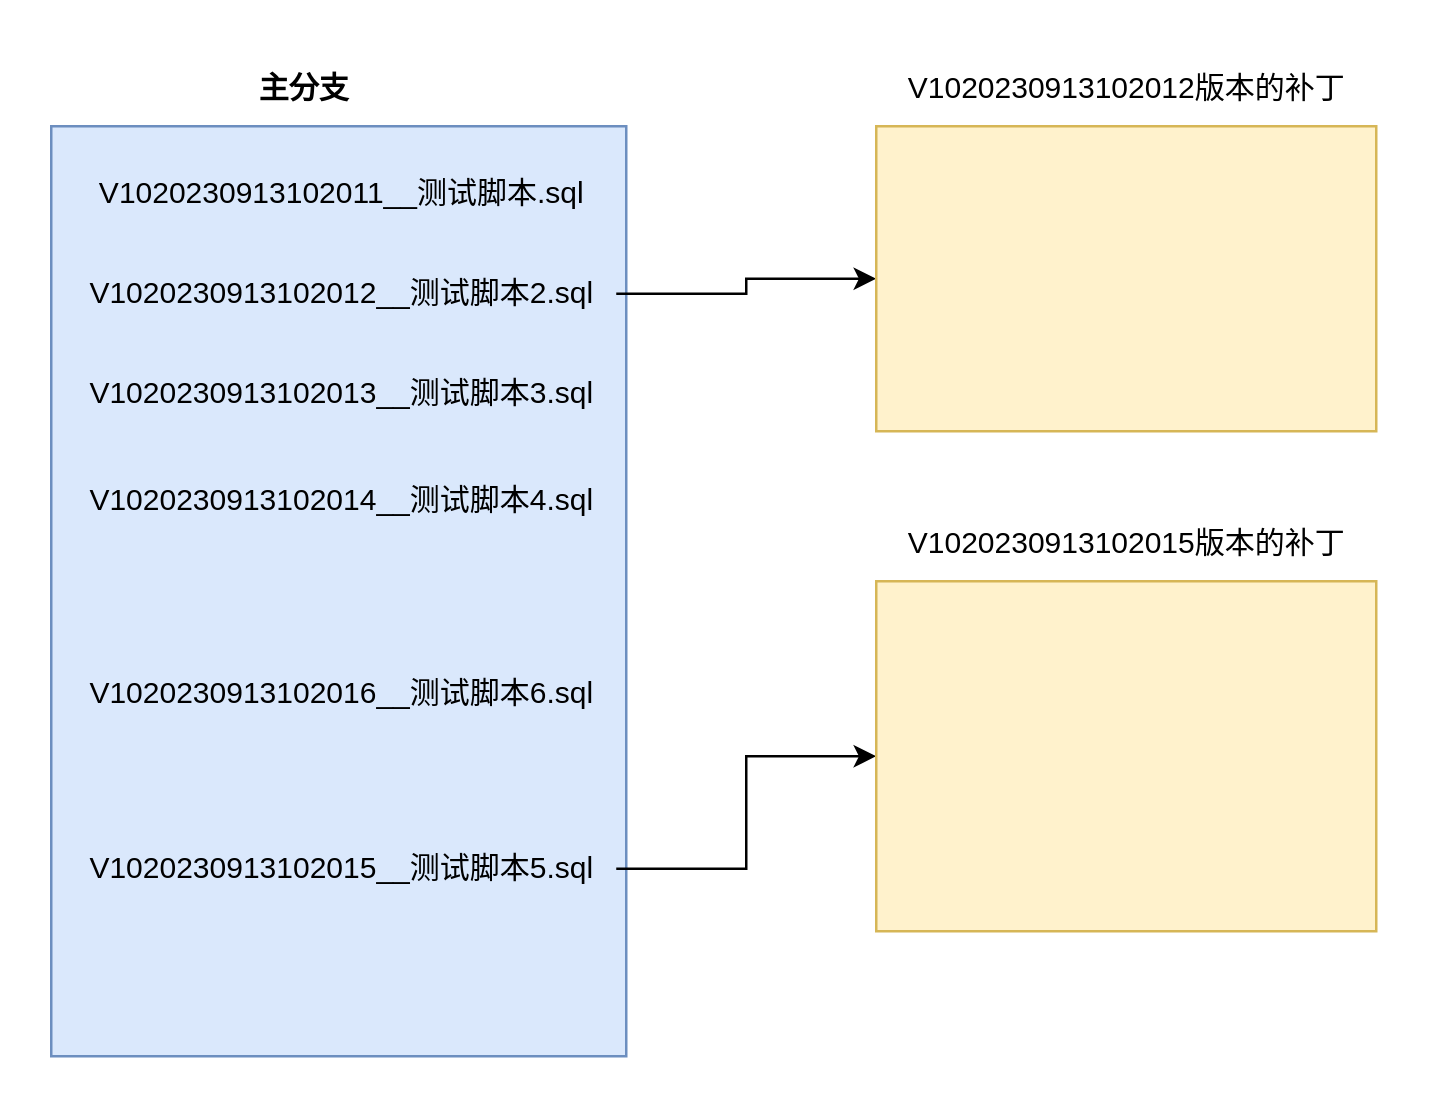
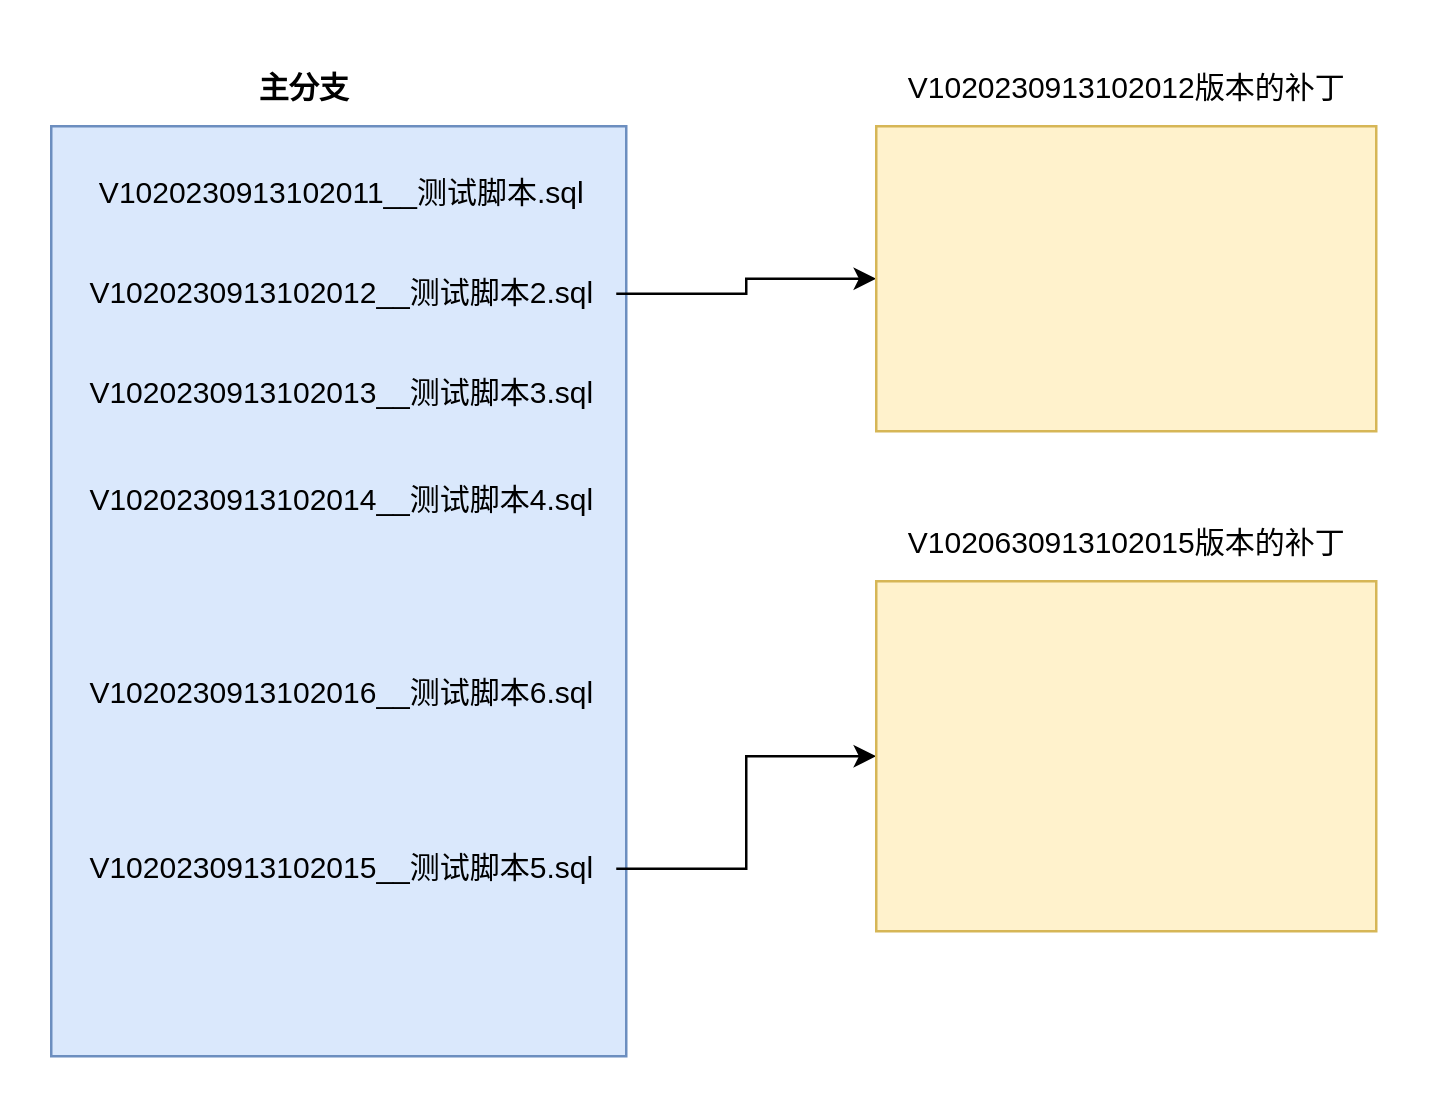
(1128, 544) -> (1128, 544)
